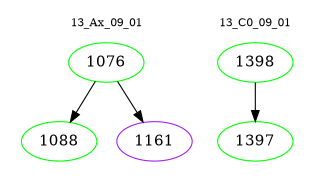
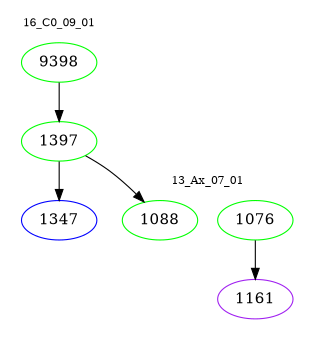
(107, 24) -> (208, 181)
(255, 24) -> (59, 24)
(255, 62) -> (59, 62)
(86, 97) -> (121, 180)
none -> (59, 220)
